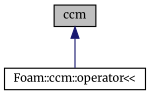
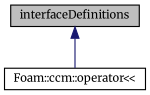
(75, 16) -> (75, 16)
